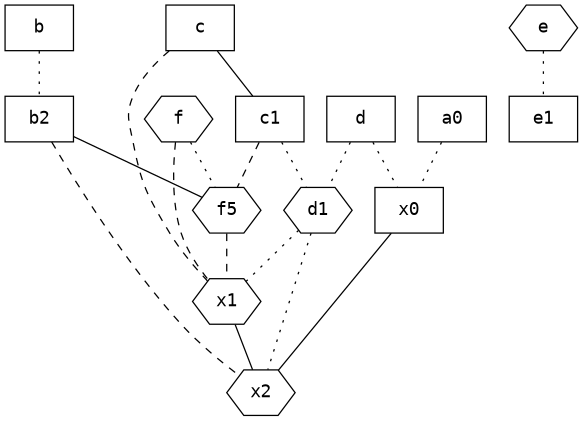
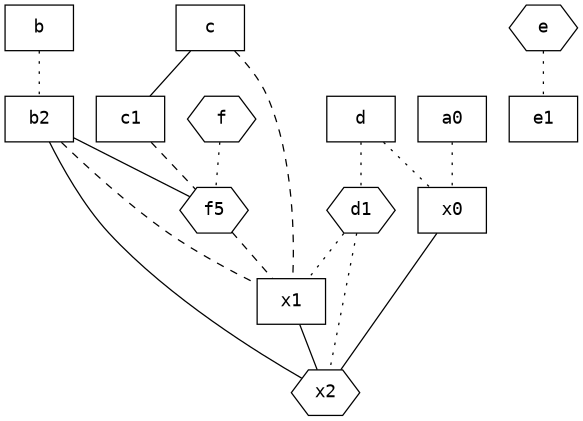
(294, 165) -> none
(177, 215) -> (153, 222)
(135, 268) -> (157, 279)
(227, 301) -> (291, 301)
